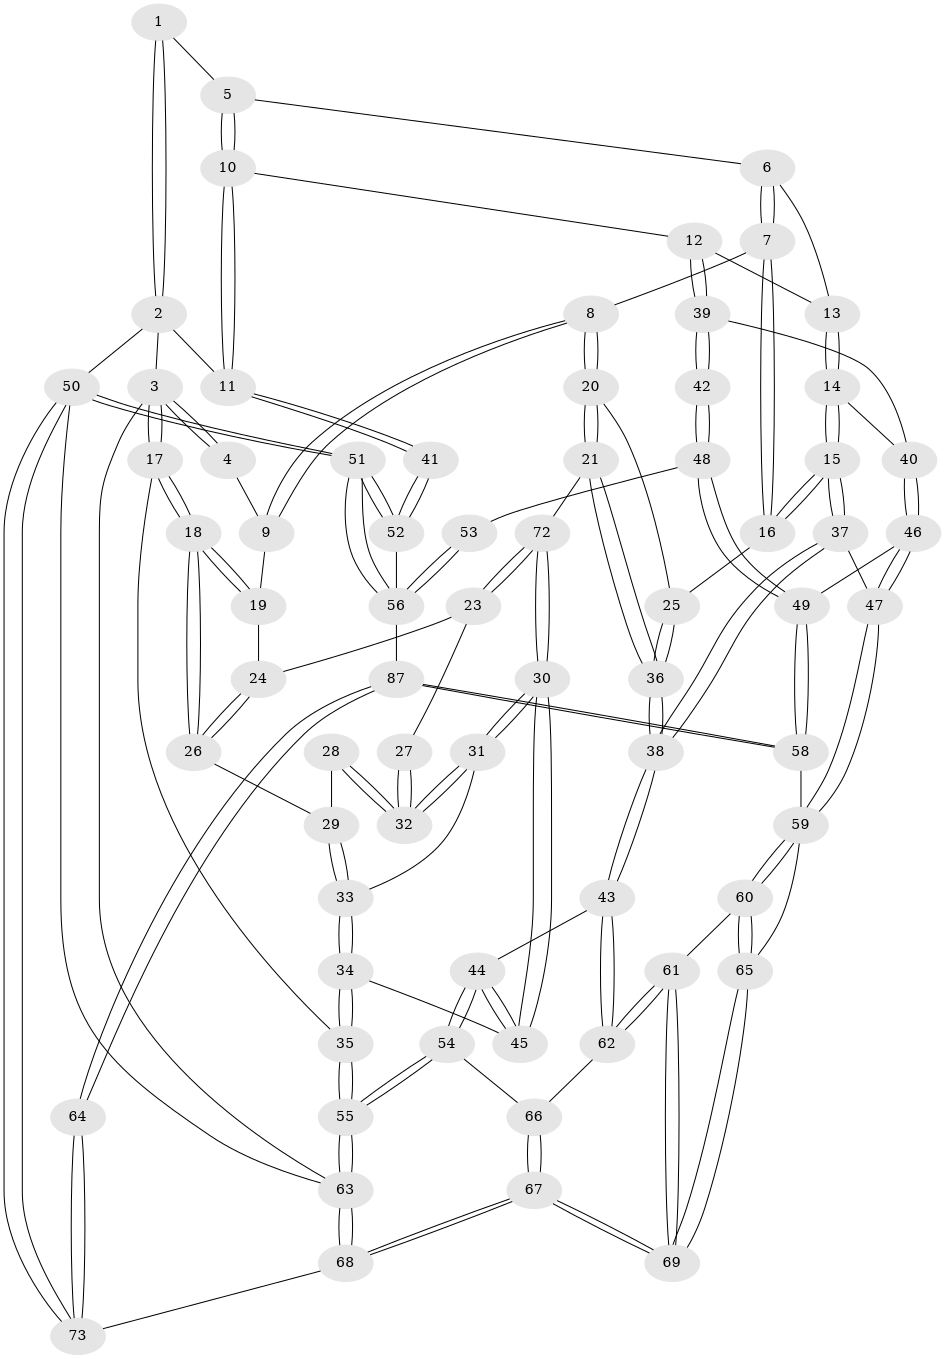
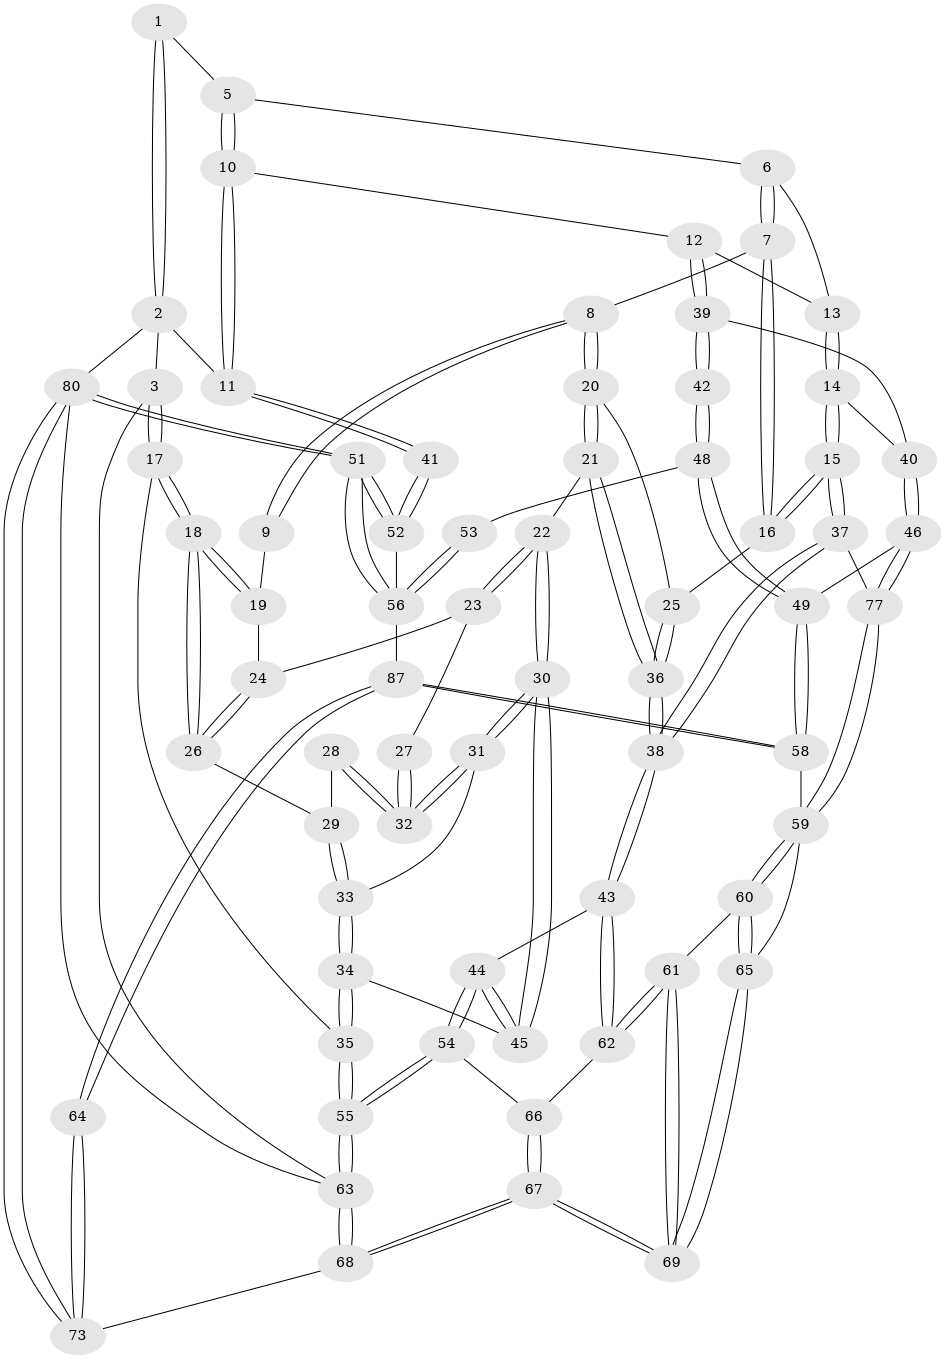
(72, 387) -> (72, 387)
(228, 460) -> none
(542, 533) -> (542, 533)
(875, 606) -> (875, 606)
